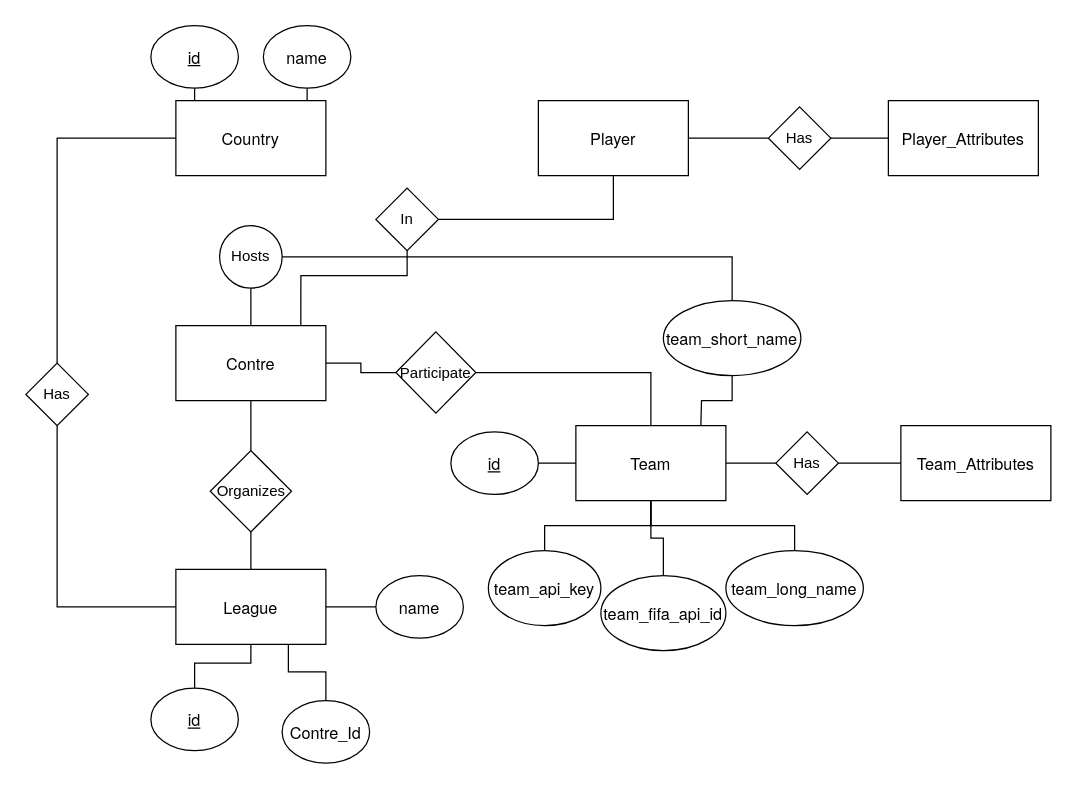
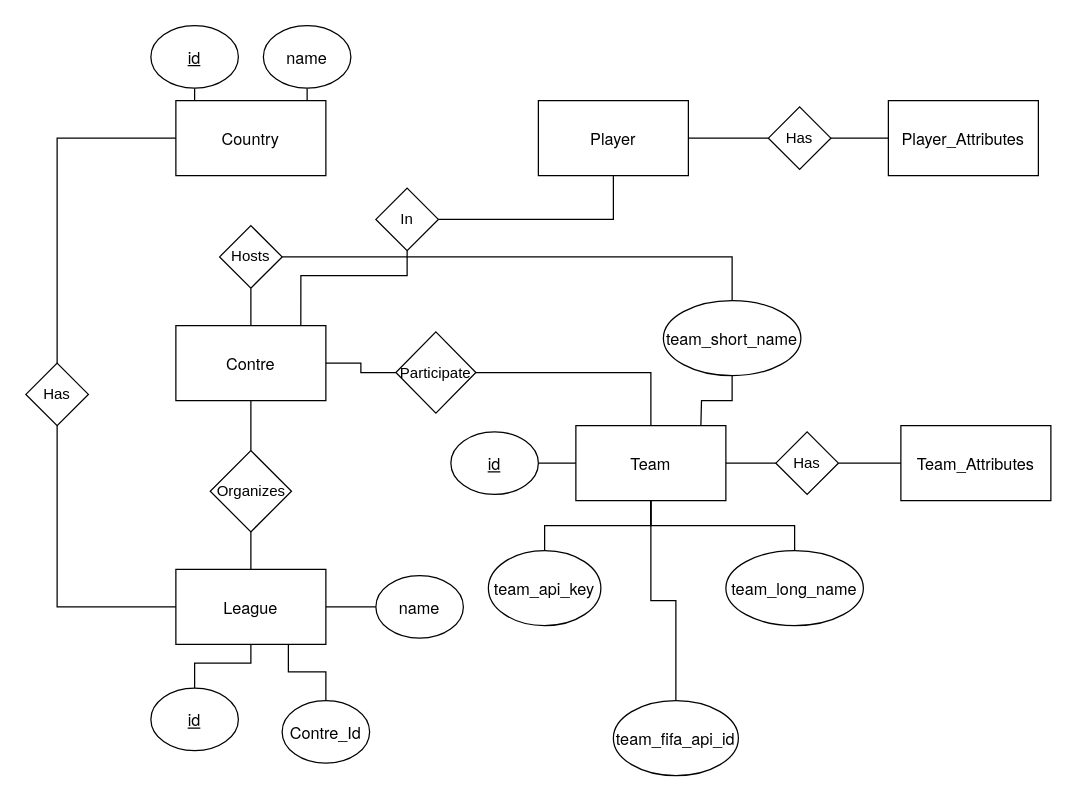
(251, 257) -> (251, 257)
(663, 613) -> (676, 738)
